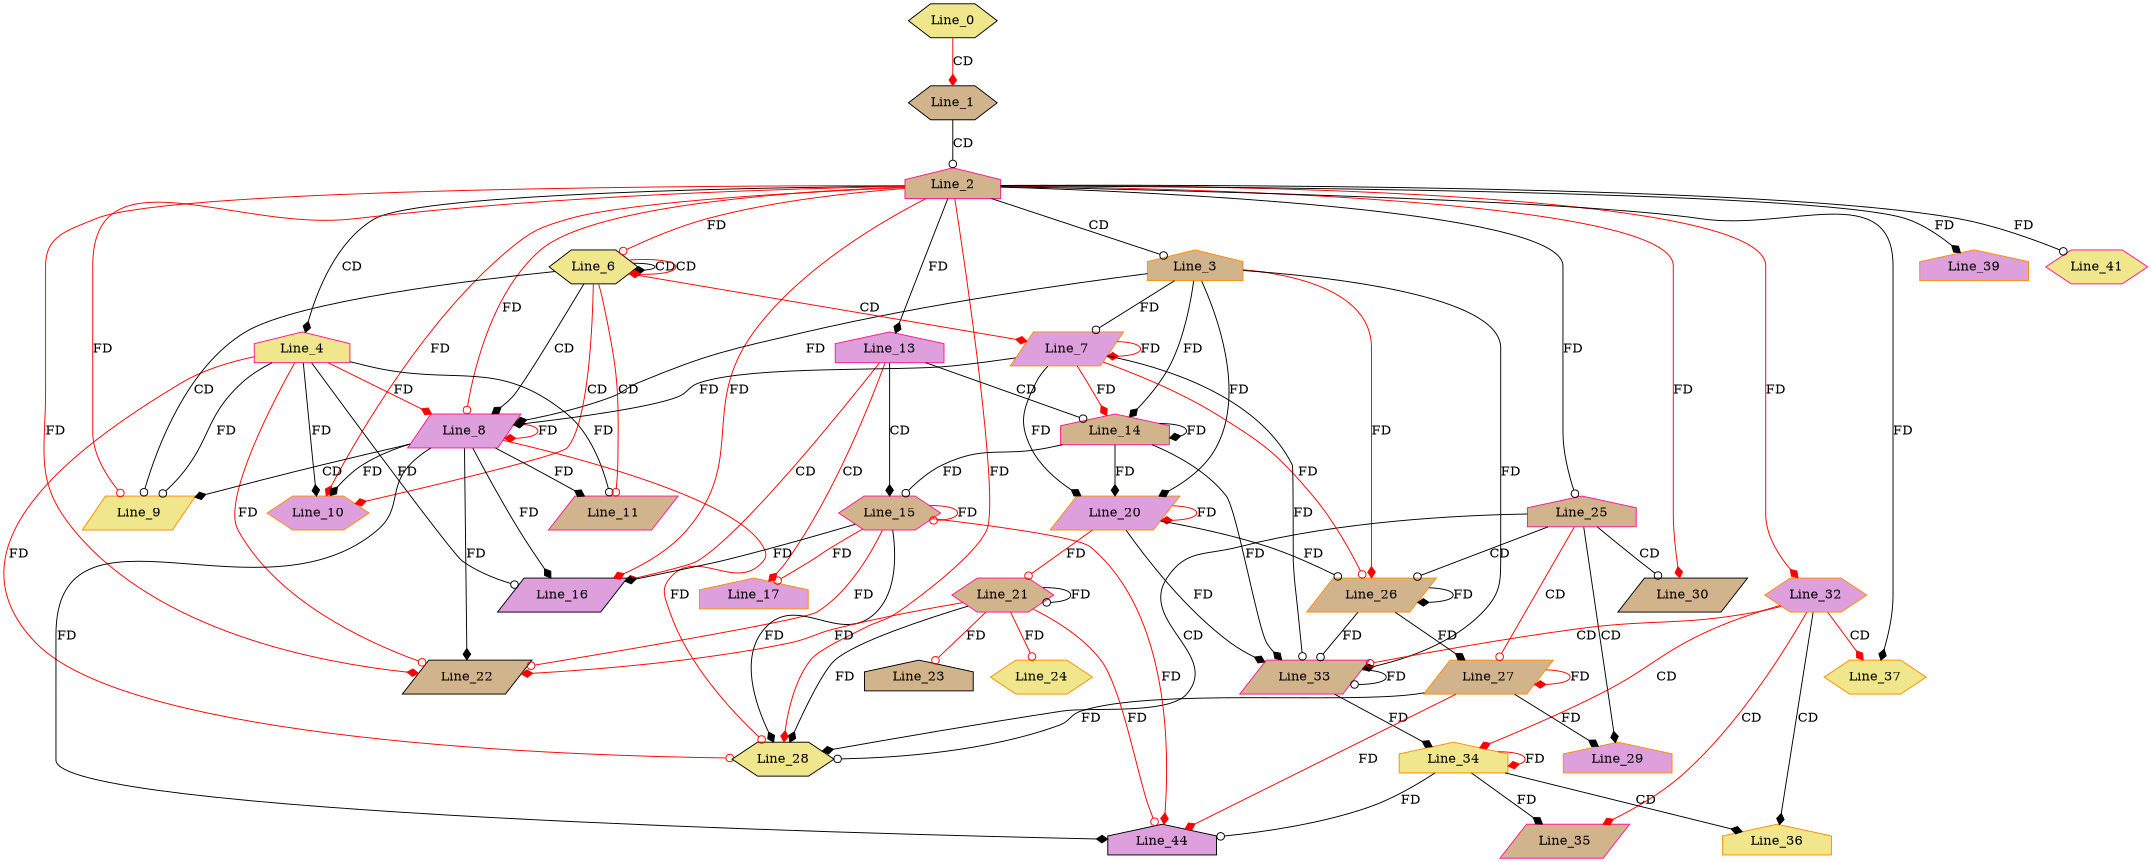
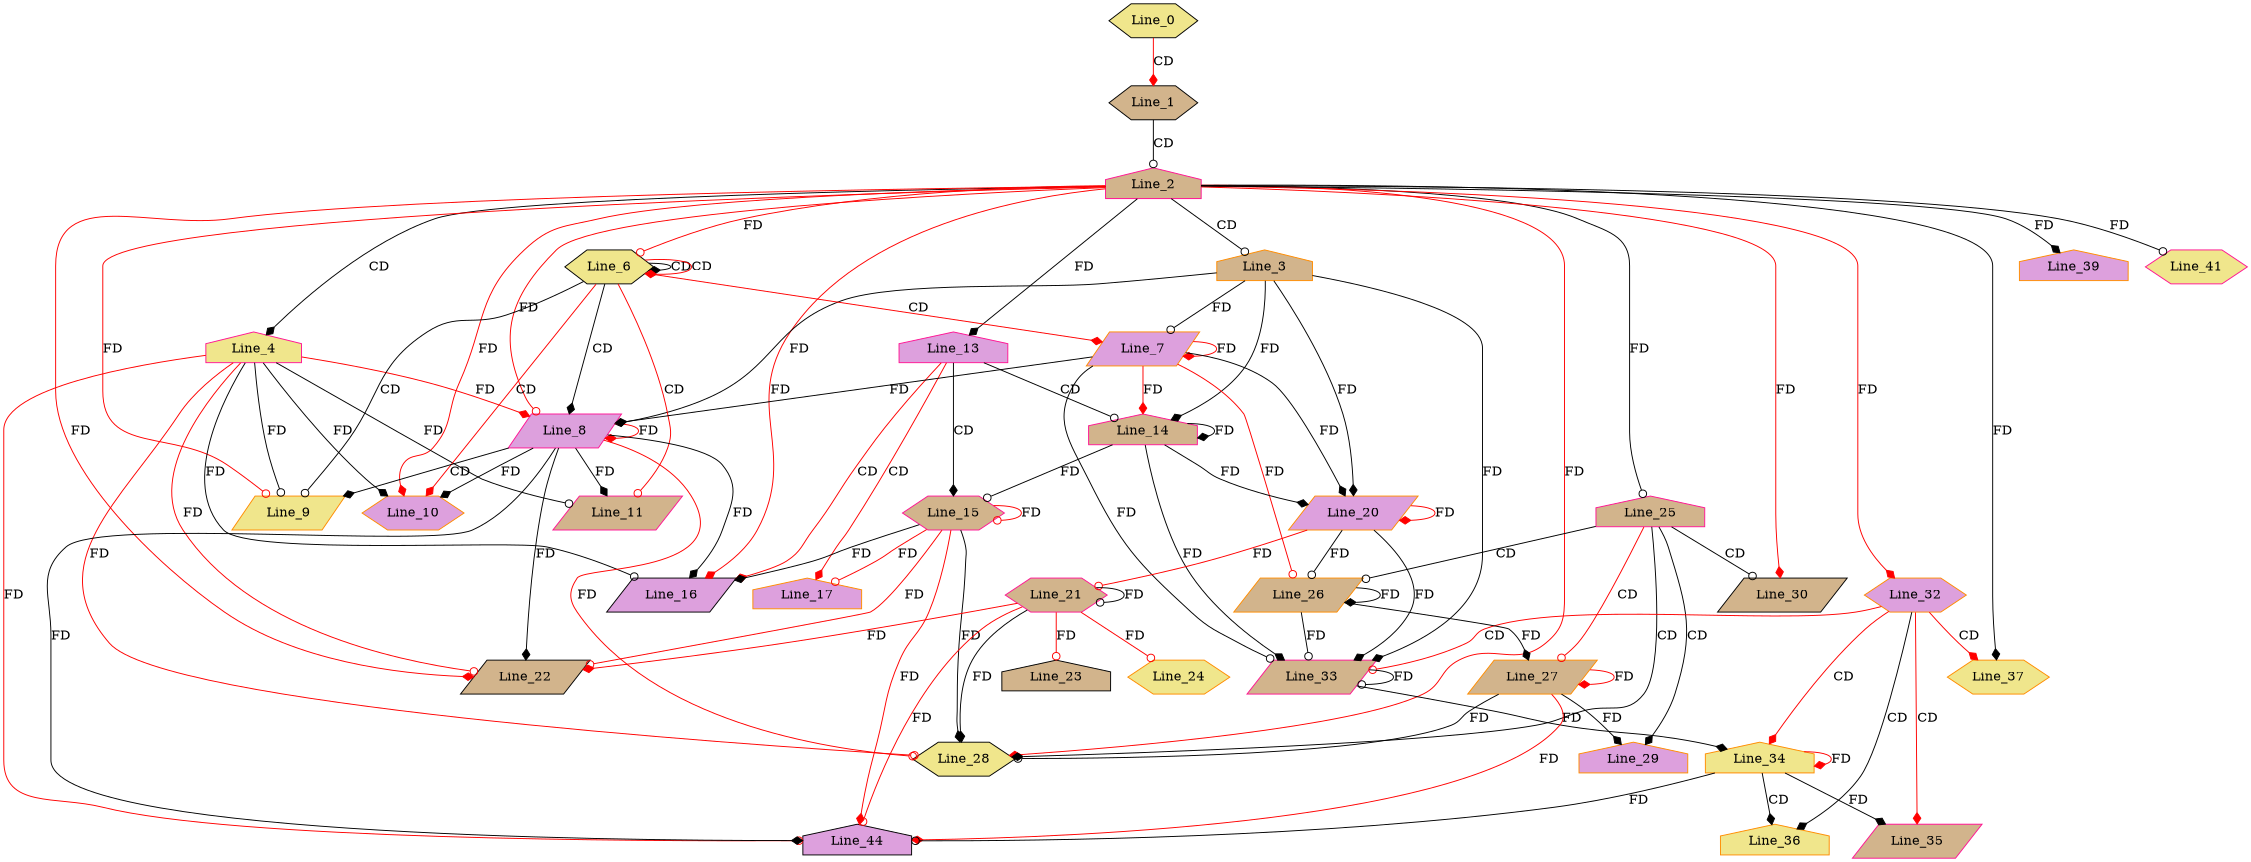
(1371, 375) -> none
none -> (112, 809)
